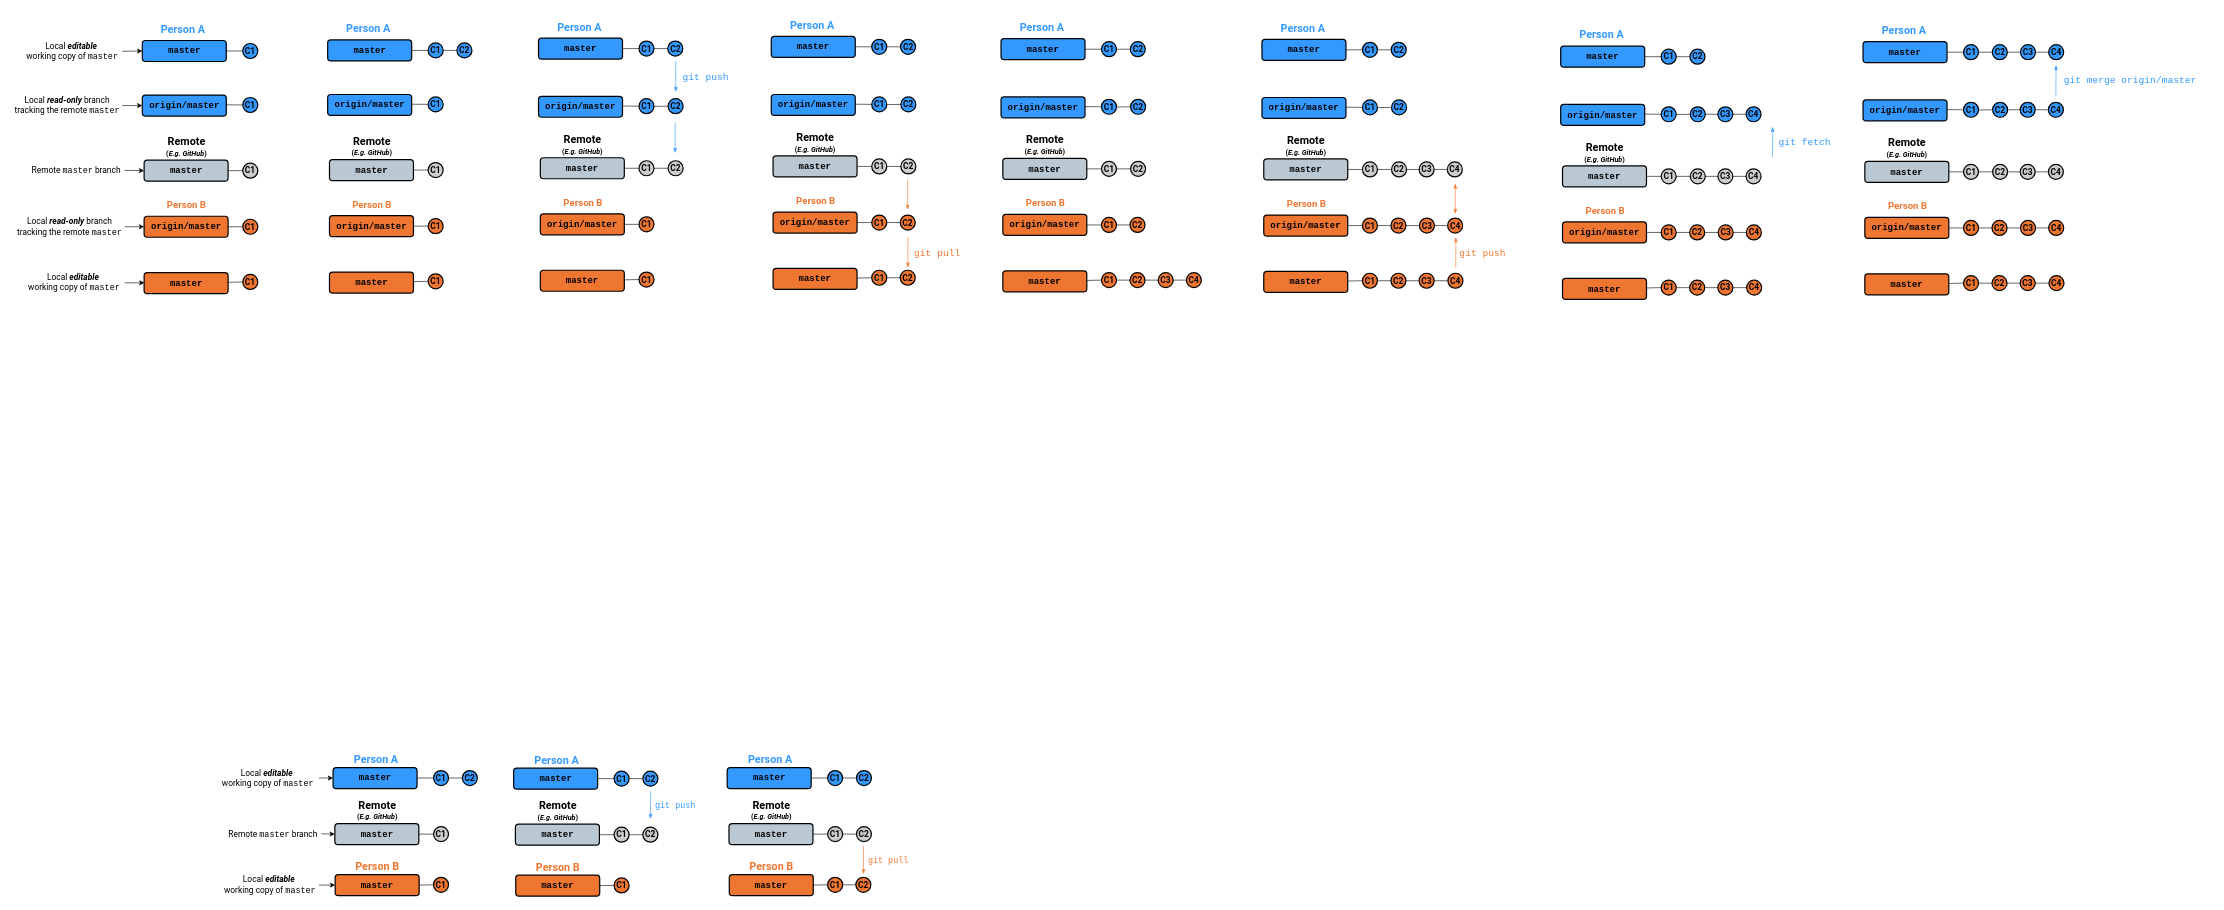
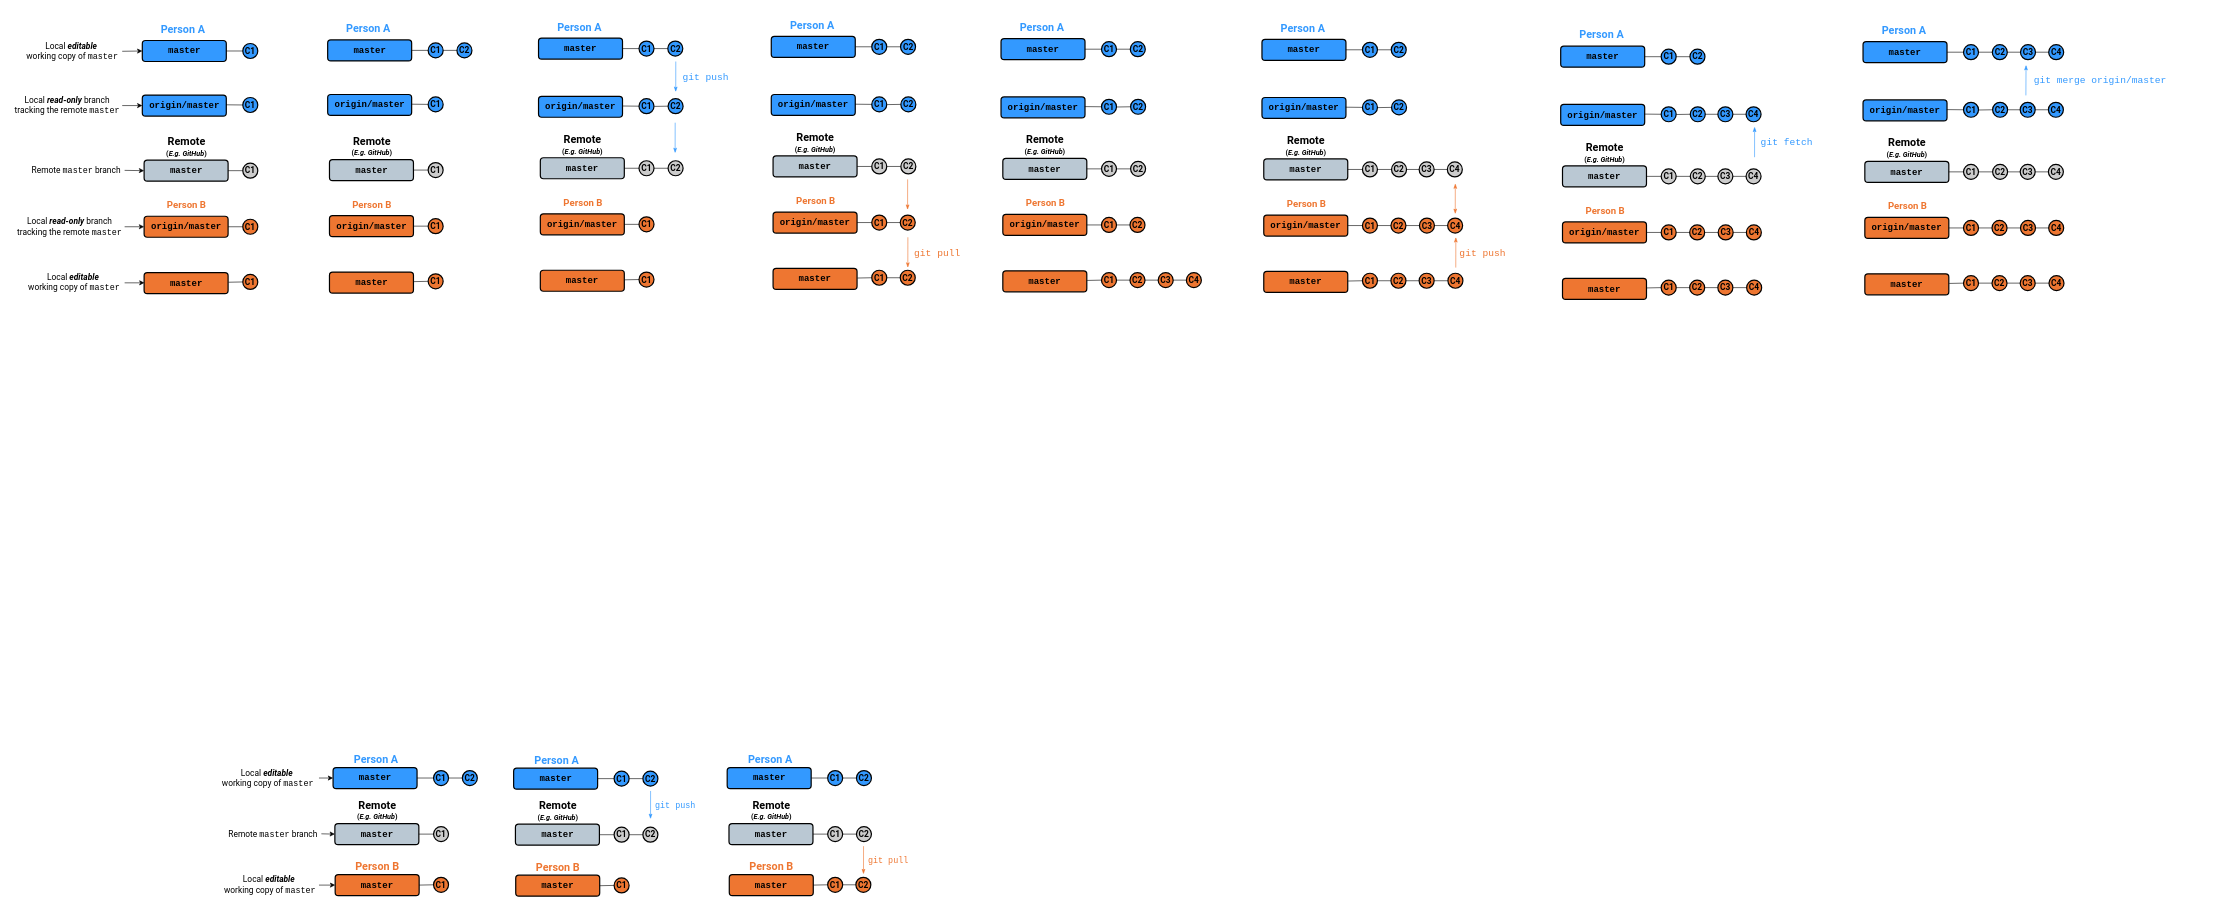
(2129, 80) -> (2099, 80)
(1804, 142) -> (1786, 142)
